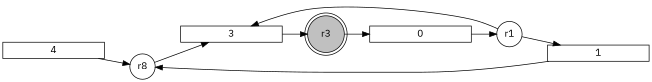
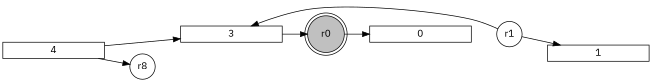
(326, 34) -> (326, 34)
(480, 34) -> none
(178, 54) -> (139, 43)
(356, 72) -> none
